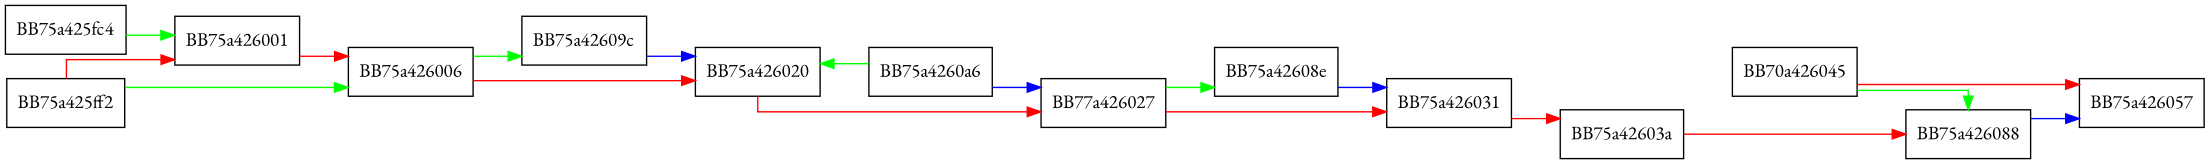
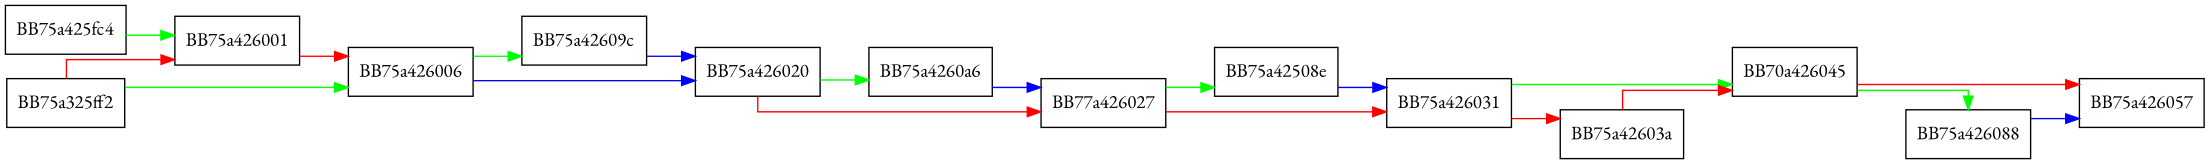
(851, 64) -> (838, 80)
(1276, 72) -> (1276, 72)
(577, 81) -> (577, 81)
none -> (1615, 84)
(66, 103) -> (66, 103)
(1788, 134) -> (1661, 90)
